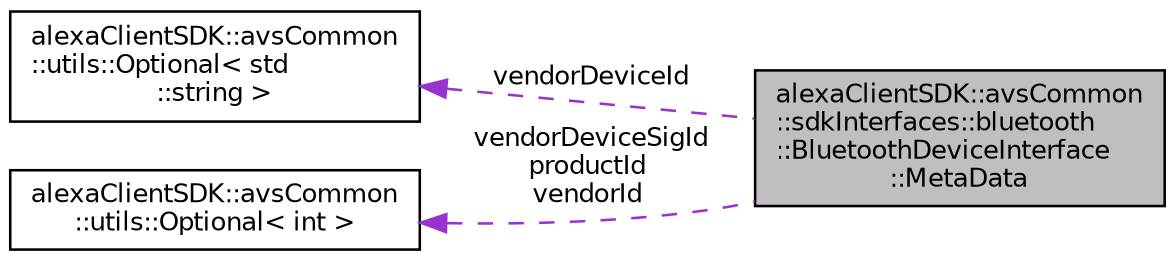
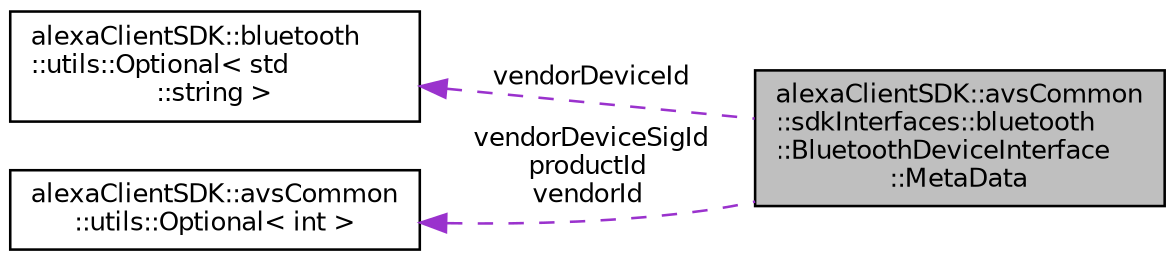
(215, 67) -> (215, 67)
